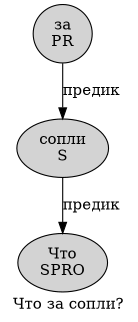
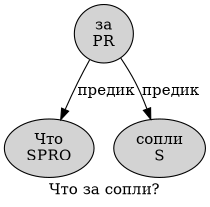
(63, 200) -> (77, 85)
